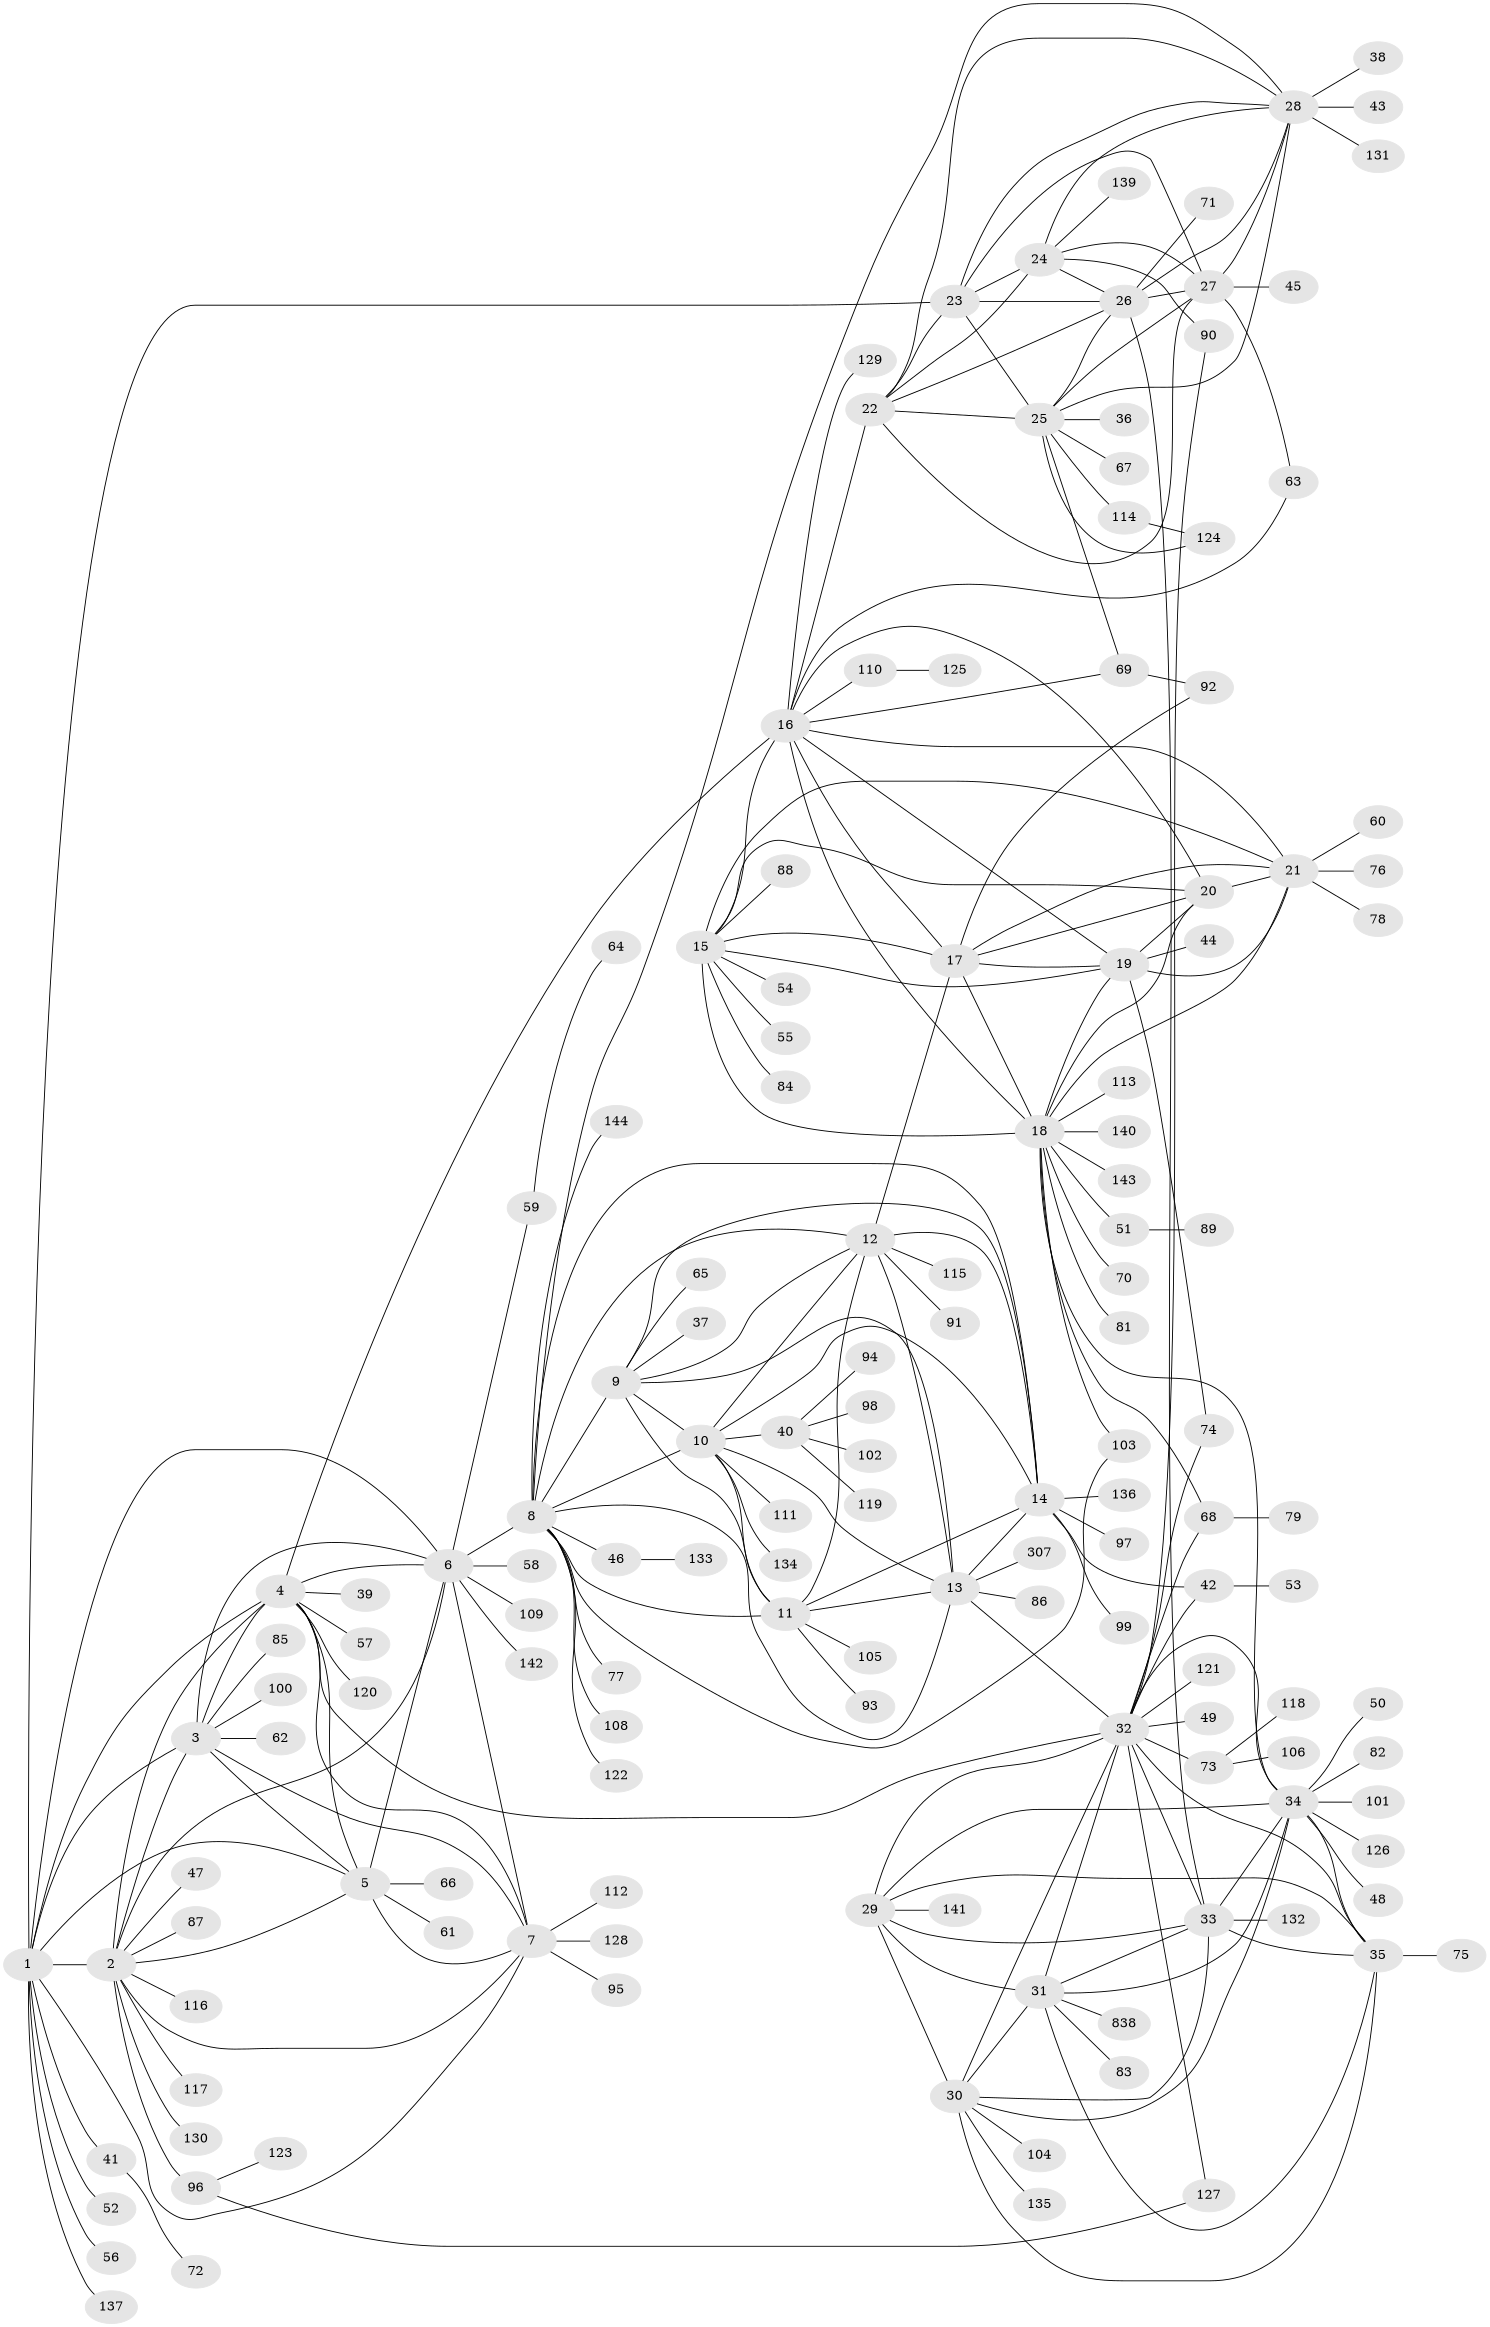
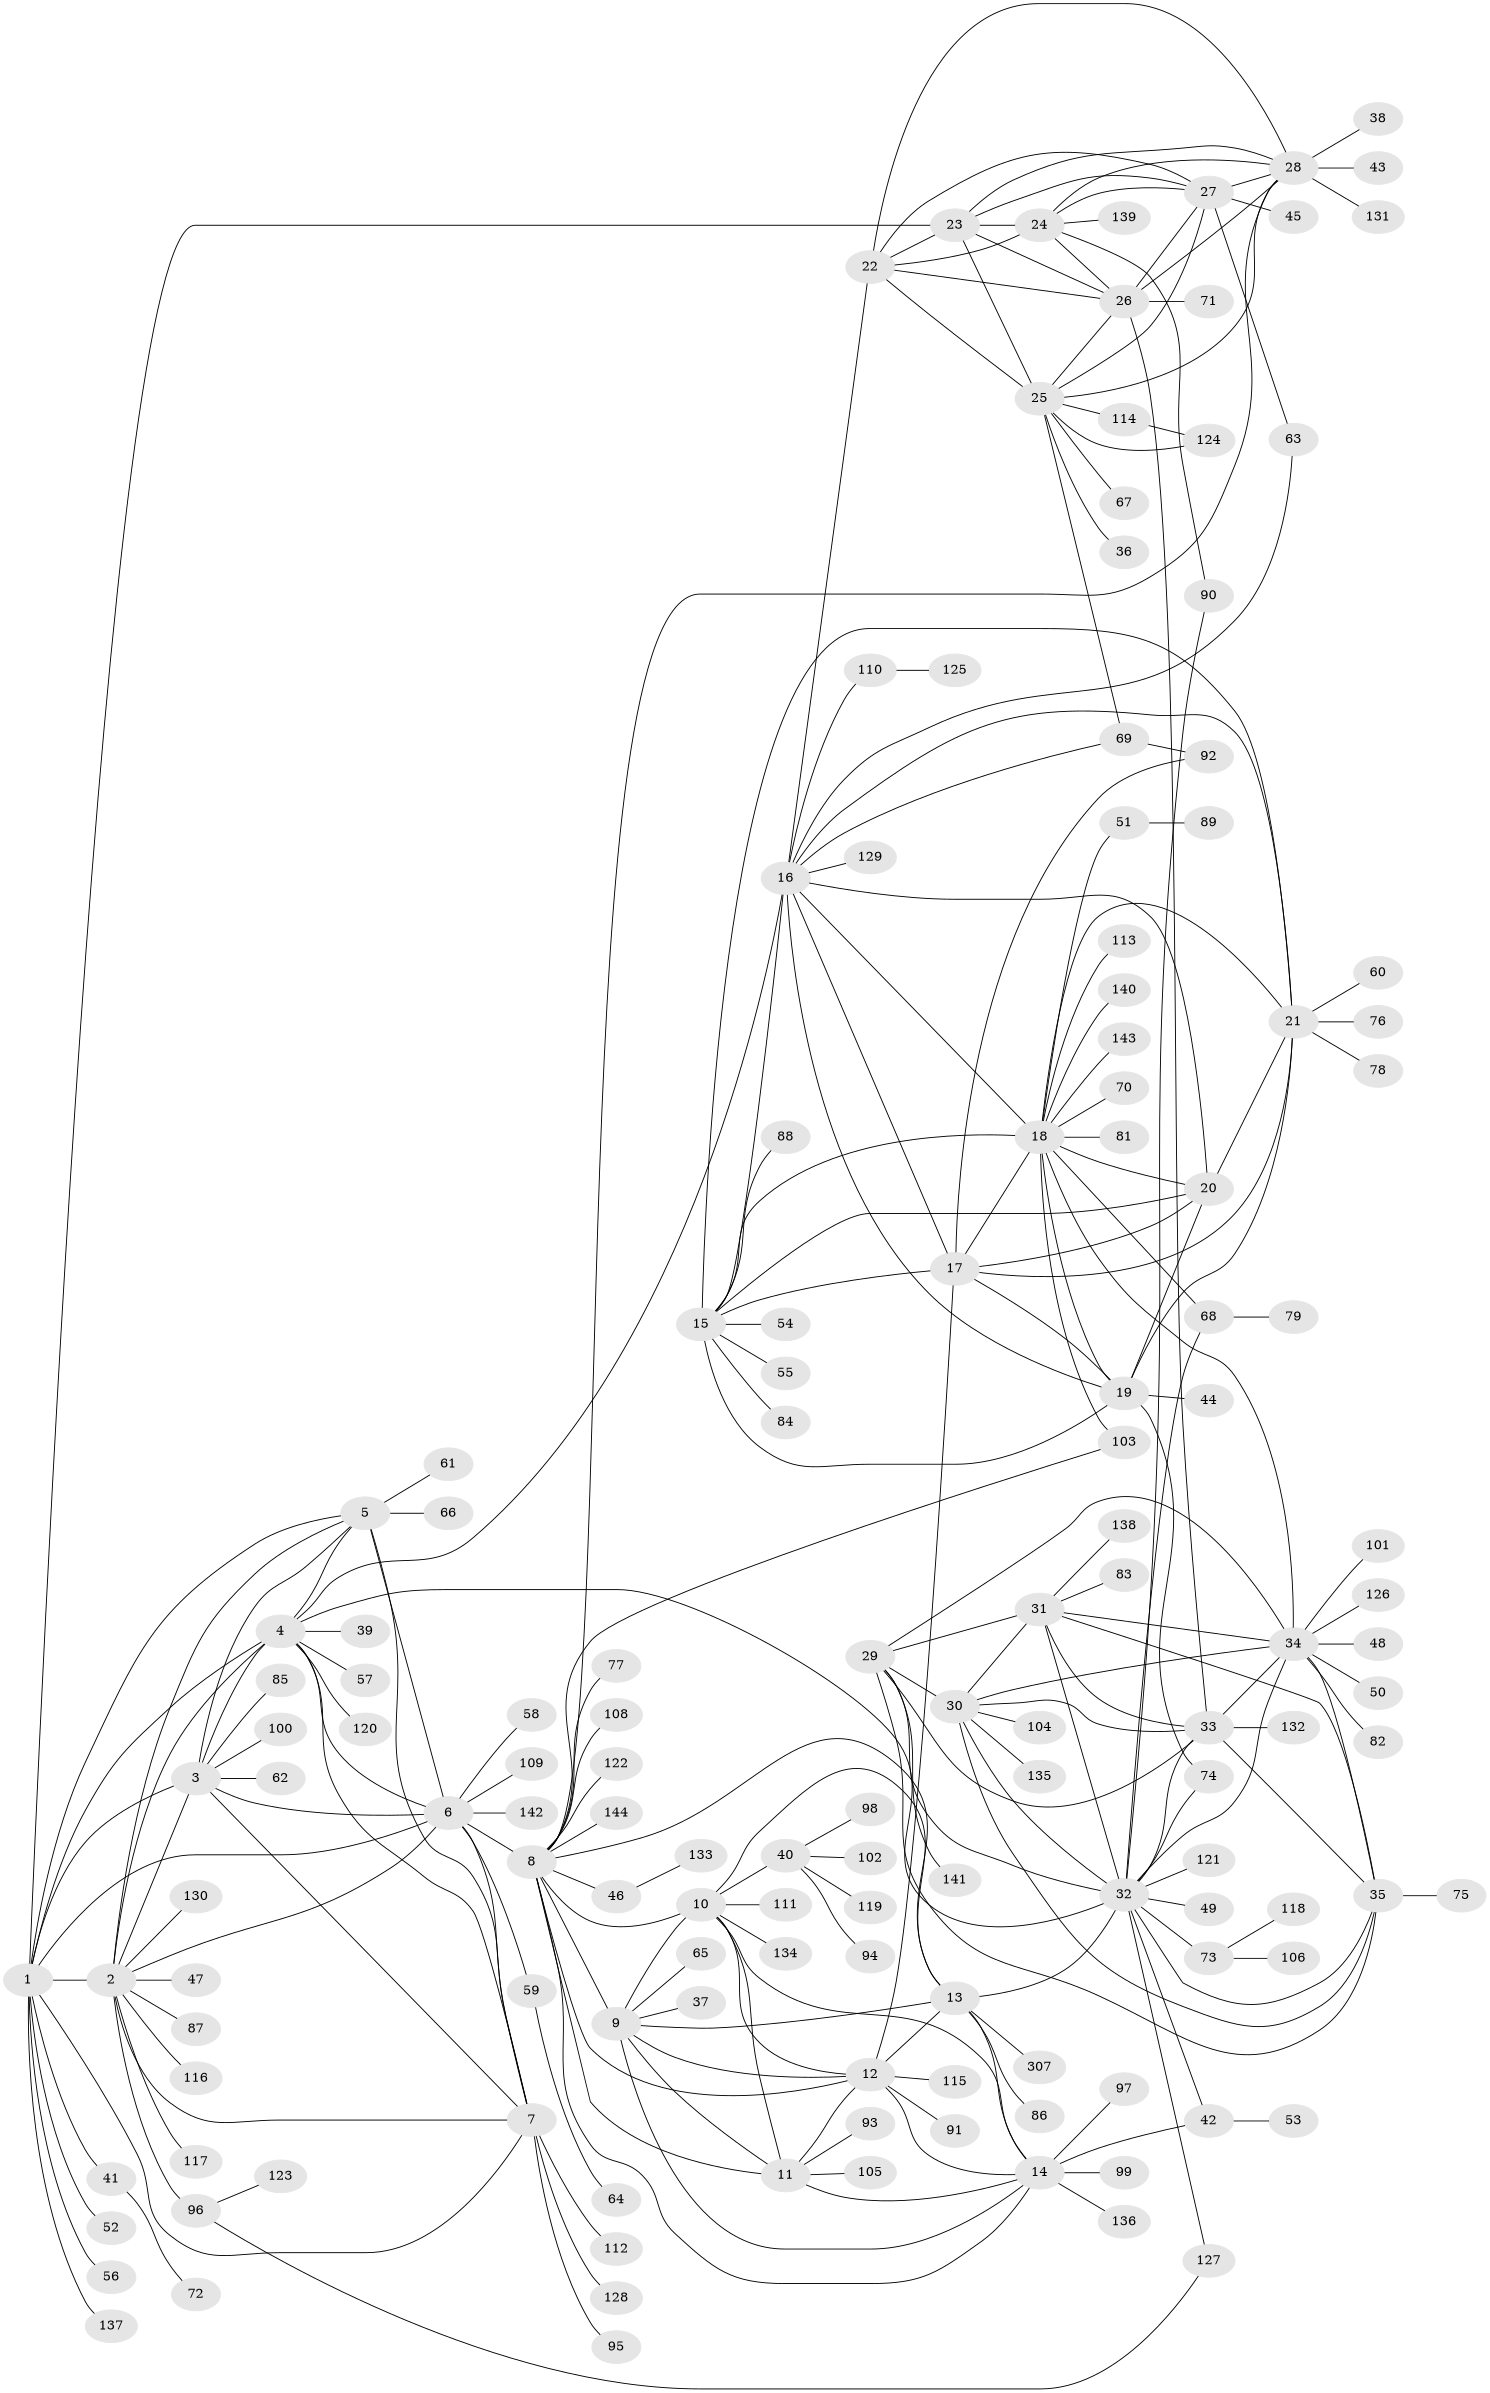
(870, 1601) -> none
(1124, 2024) -> (1124, 1526)
